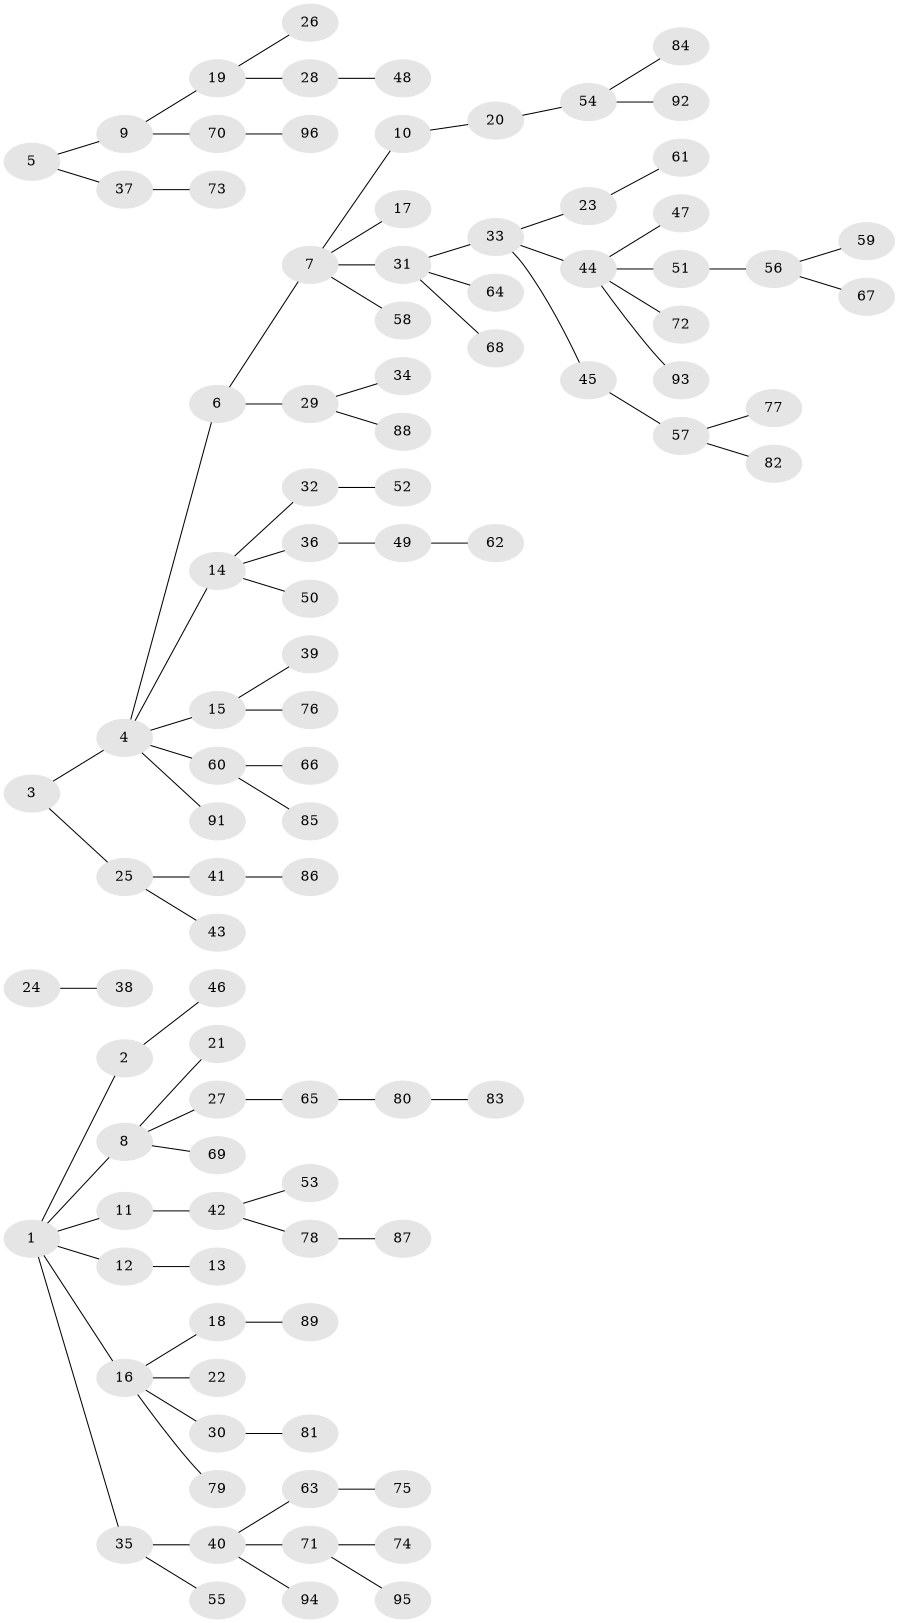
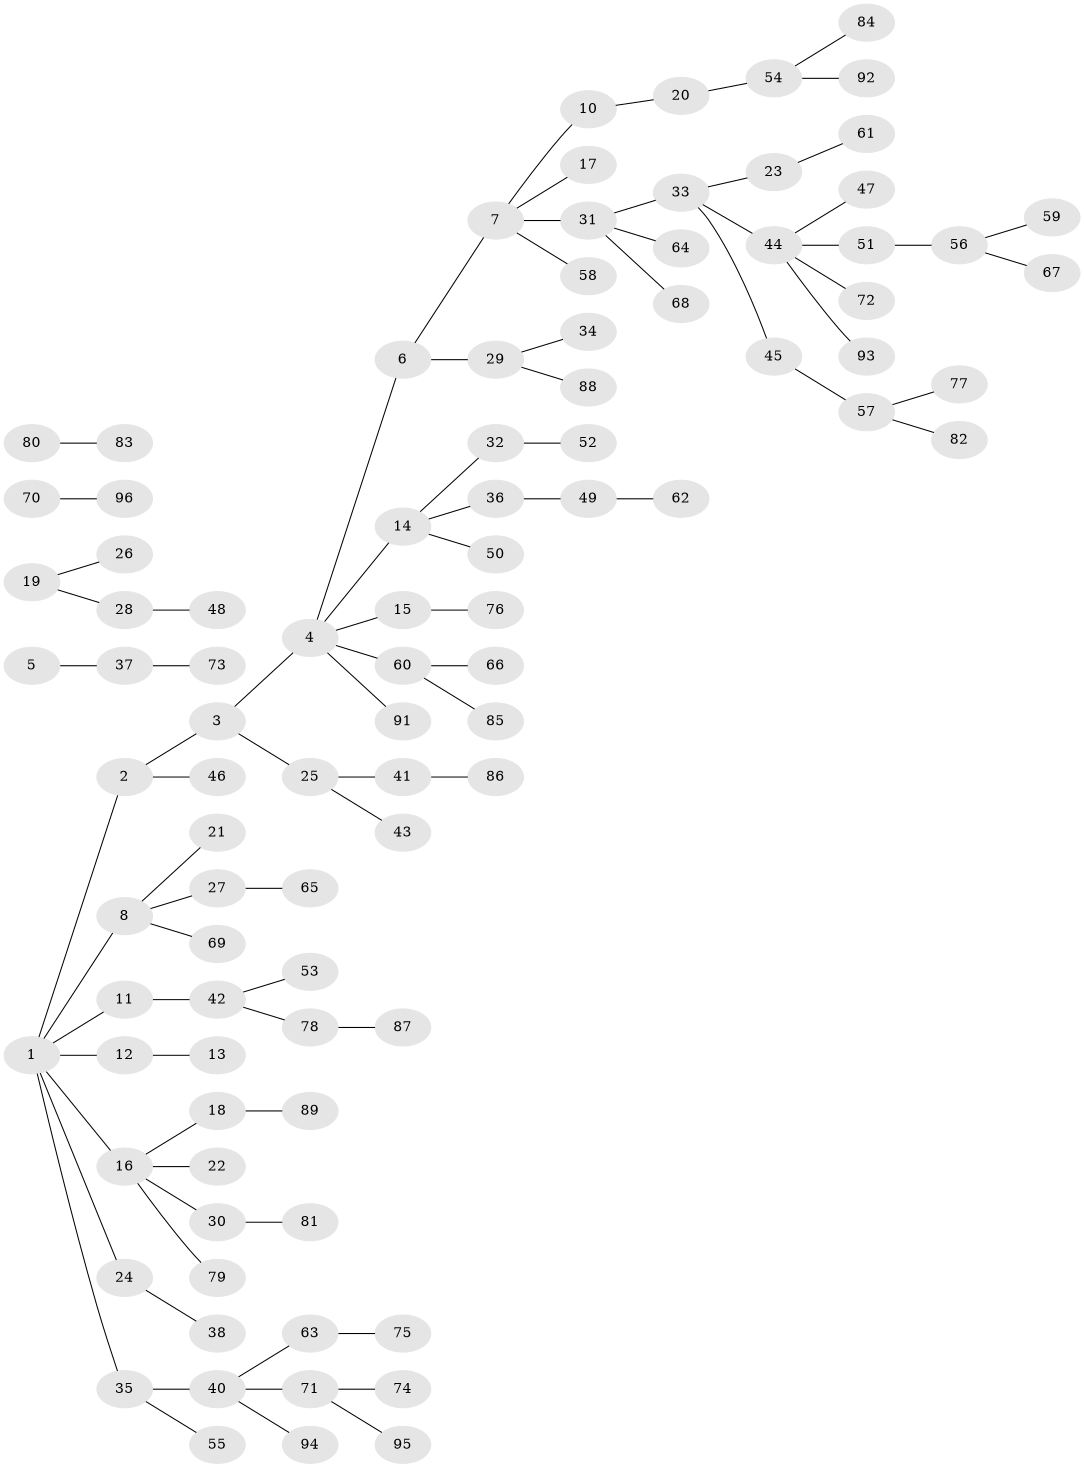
(125, 134) -> none
(310, 654) -> none
none -> (171, 749)
(357, 1100) -> none
none -> (78, 1167)
